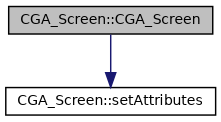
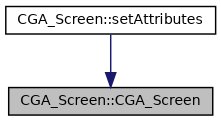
(111, 53) -> (111, 53)
